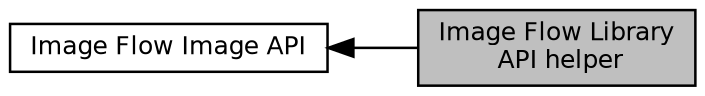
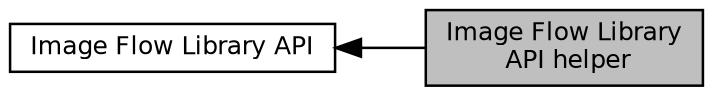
(169, 48) -> (173, 48)
